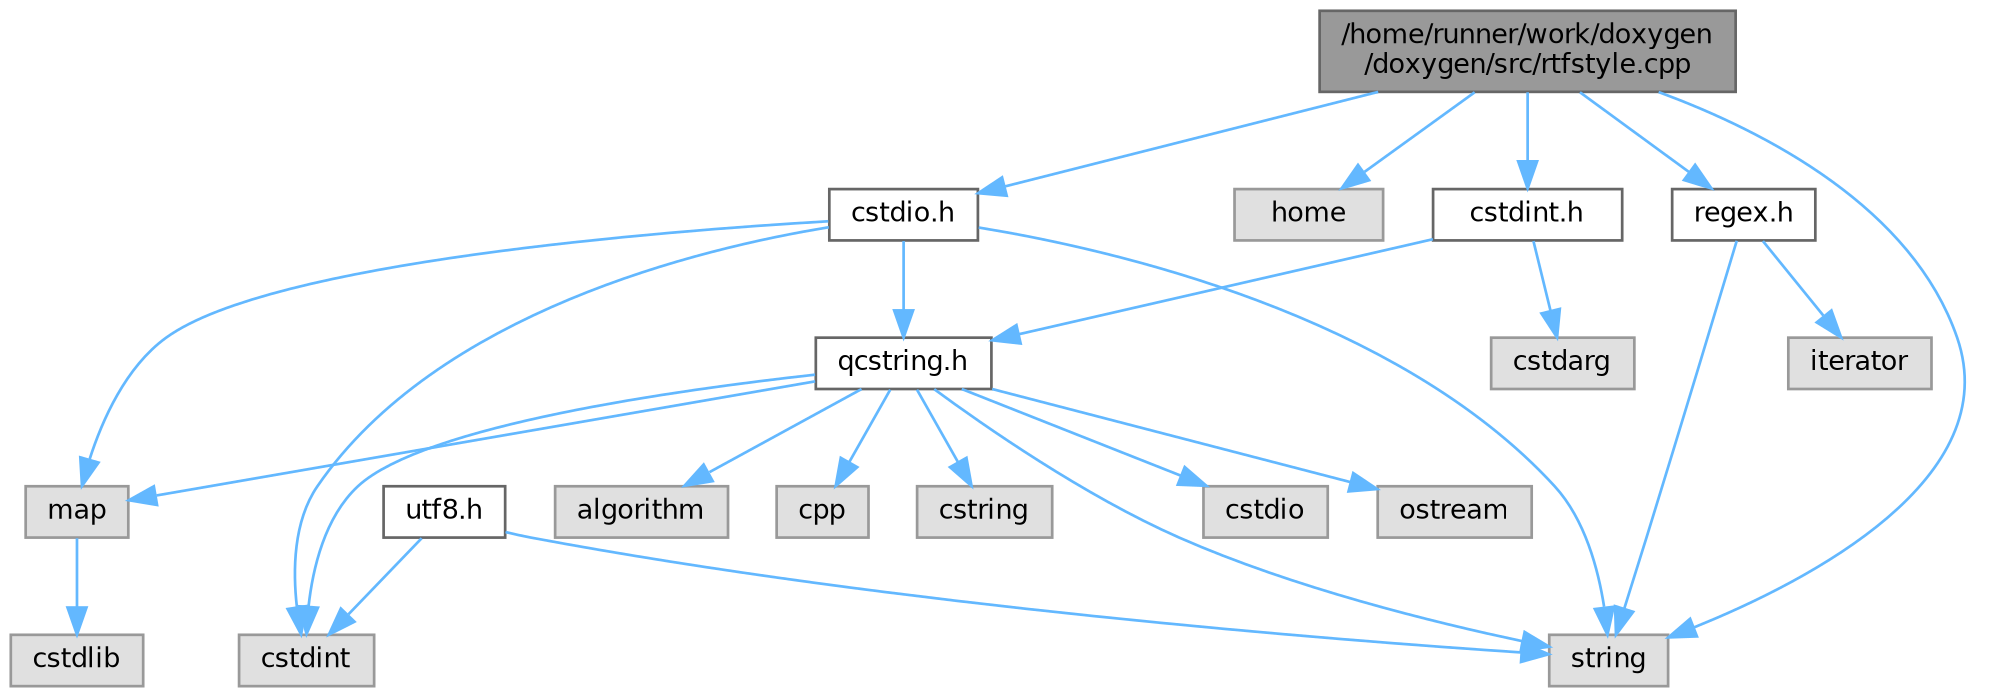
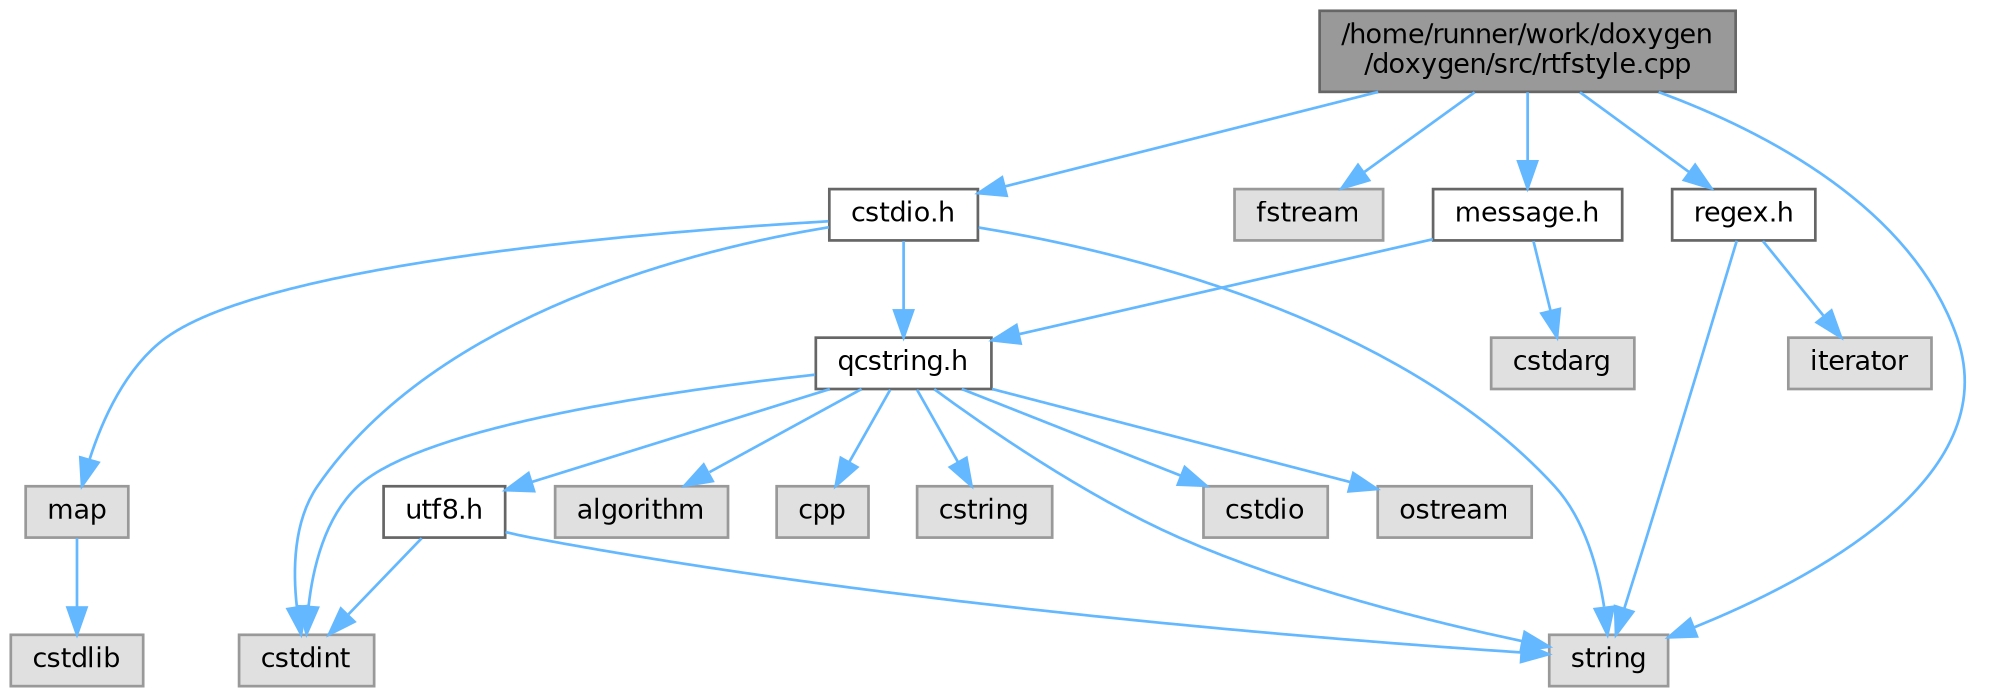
(1309, 215) -> (1309, 215)
(1528, 215) -> (1528, 215)
(370, 458) -> (681, 435)
